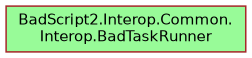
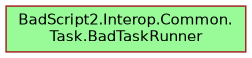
(126, 29) -> (126, 29)
